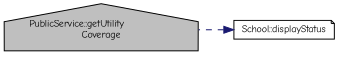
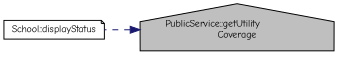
(211, 30) -> (117, 30)
